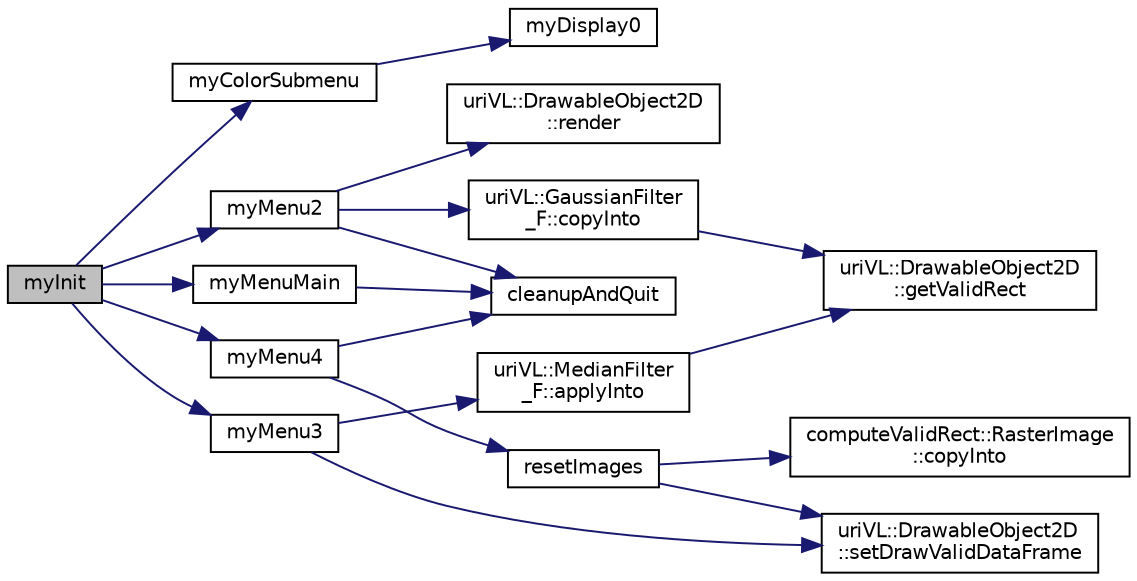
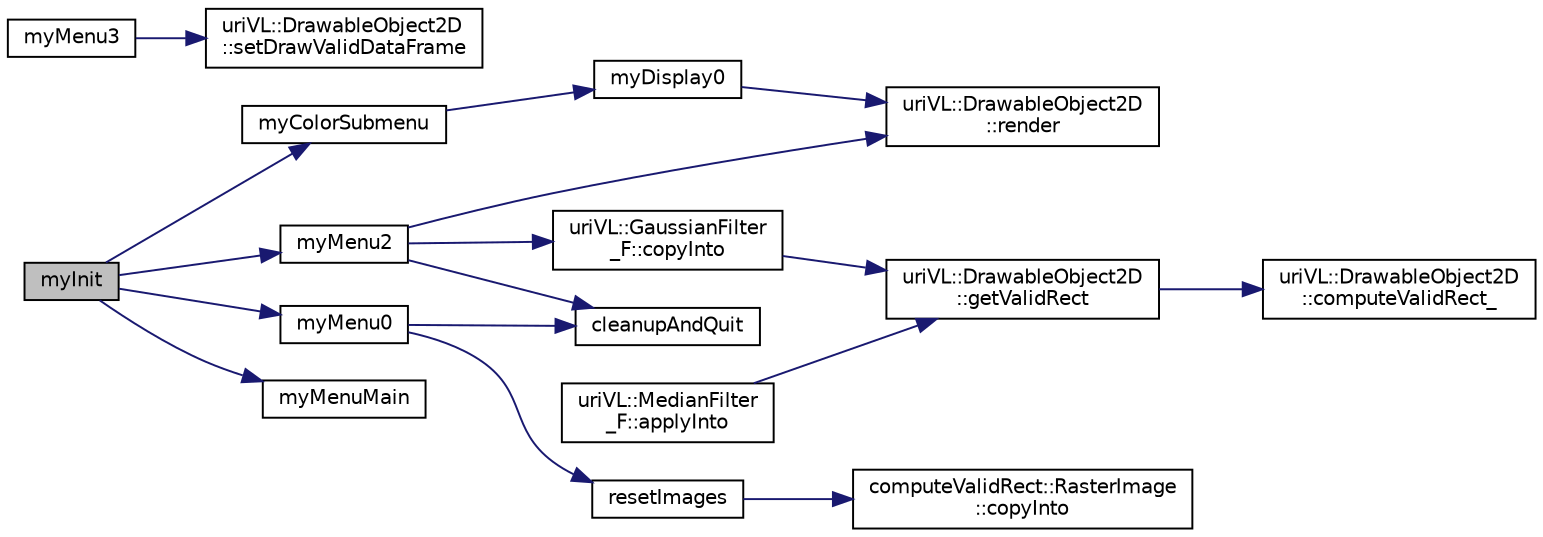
none -> (804, 94)
none -> (1399, 289)
(414, 290) -> none
(275, 359) -> (344, 325)
(127, 361) -> none
(386, 415) -> none
(730, 498) -> none
